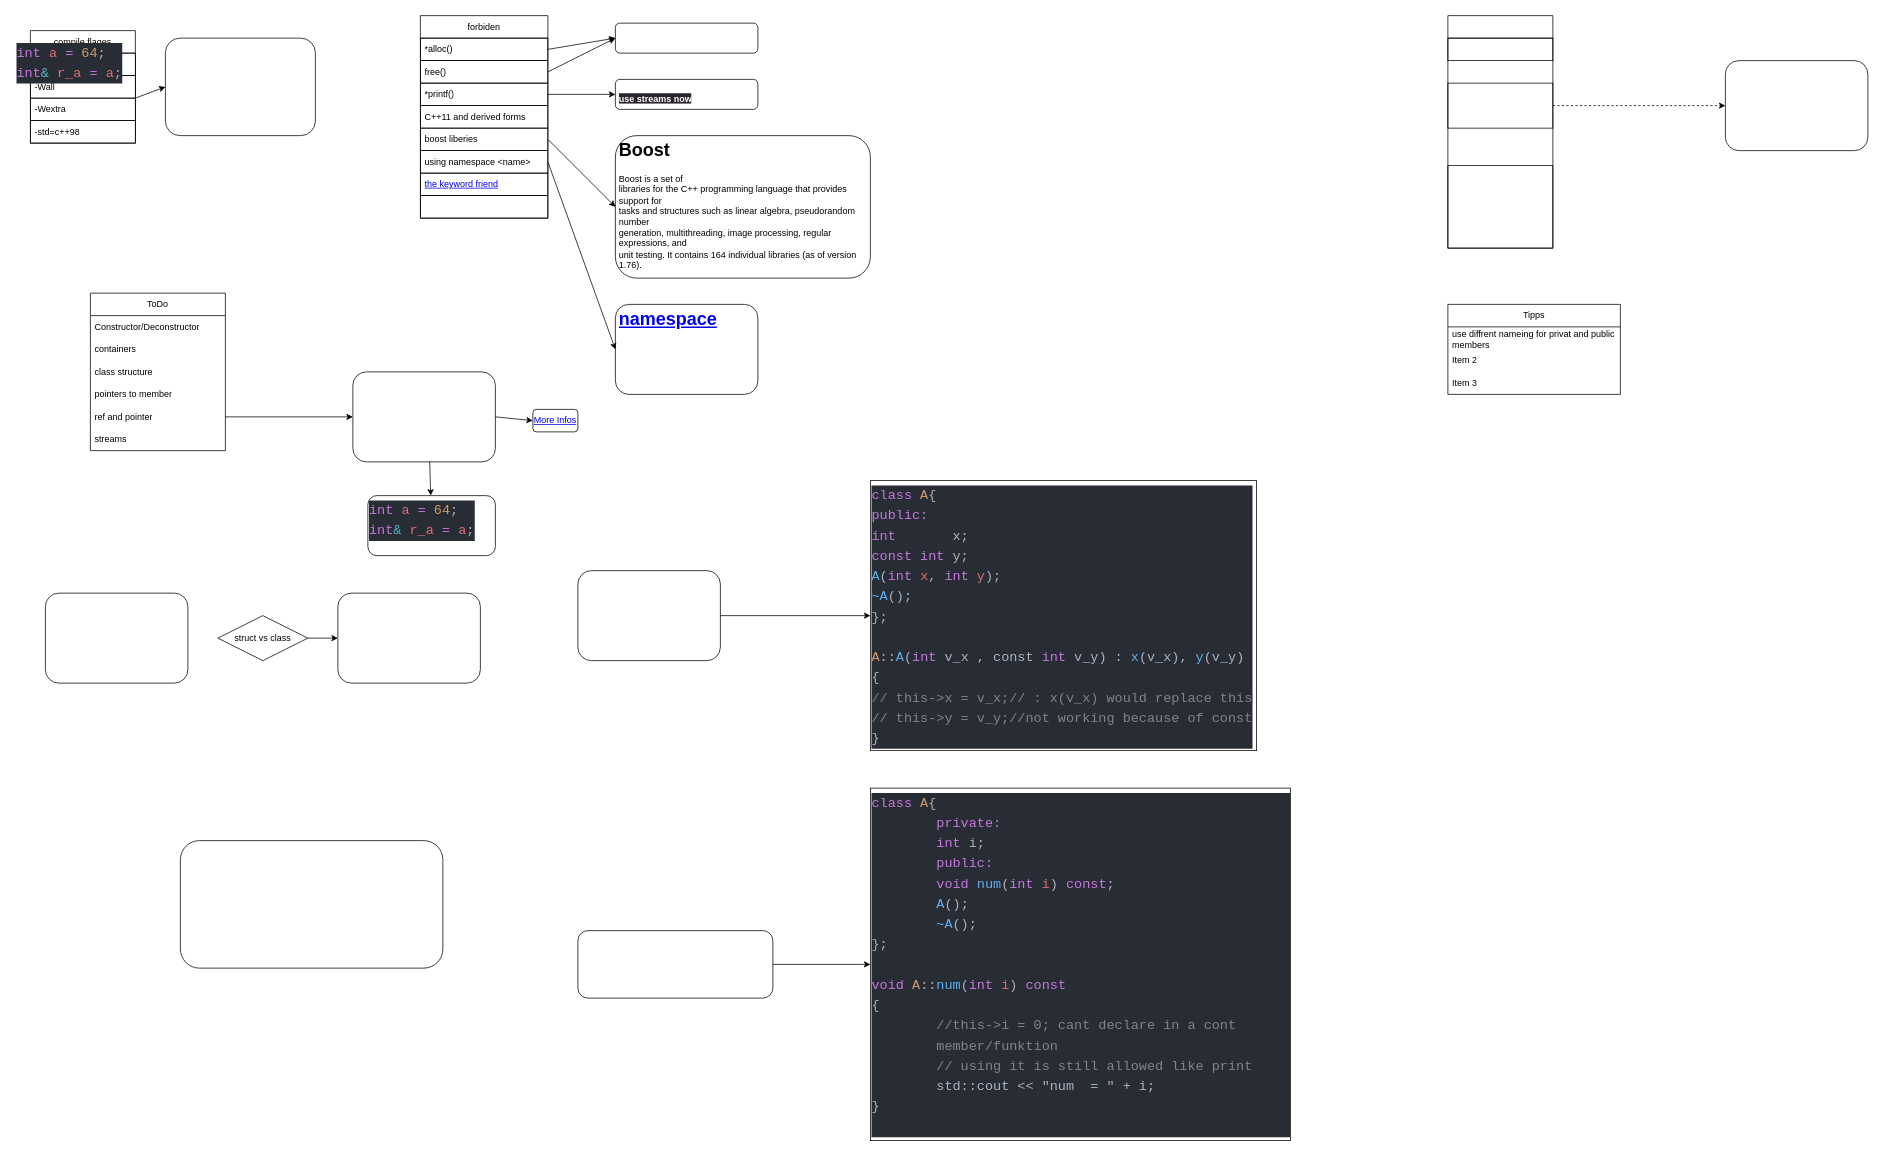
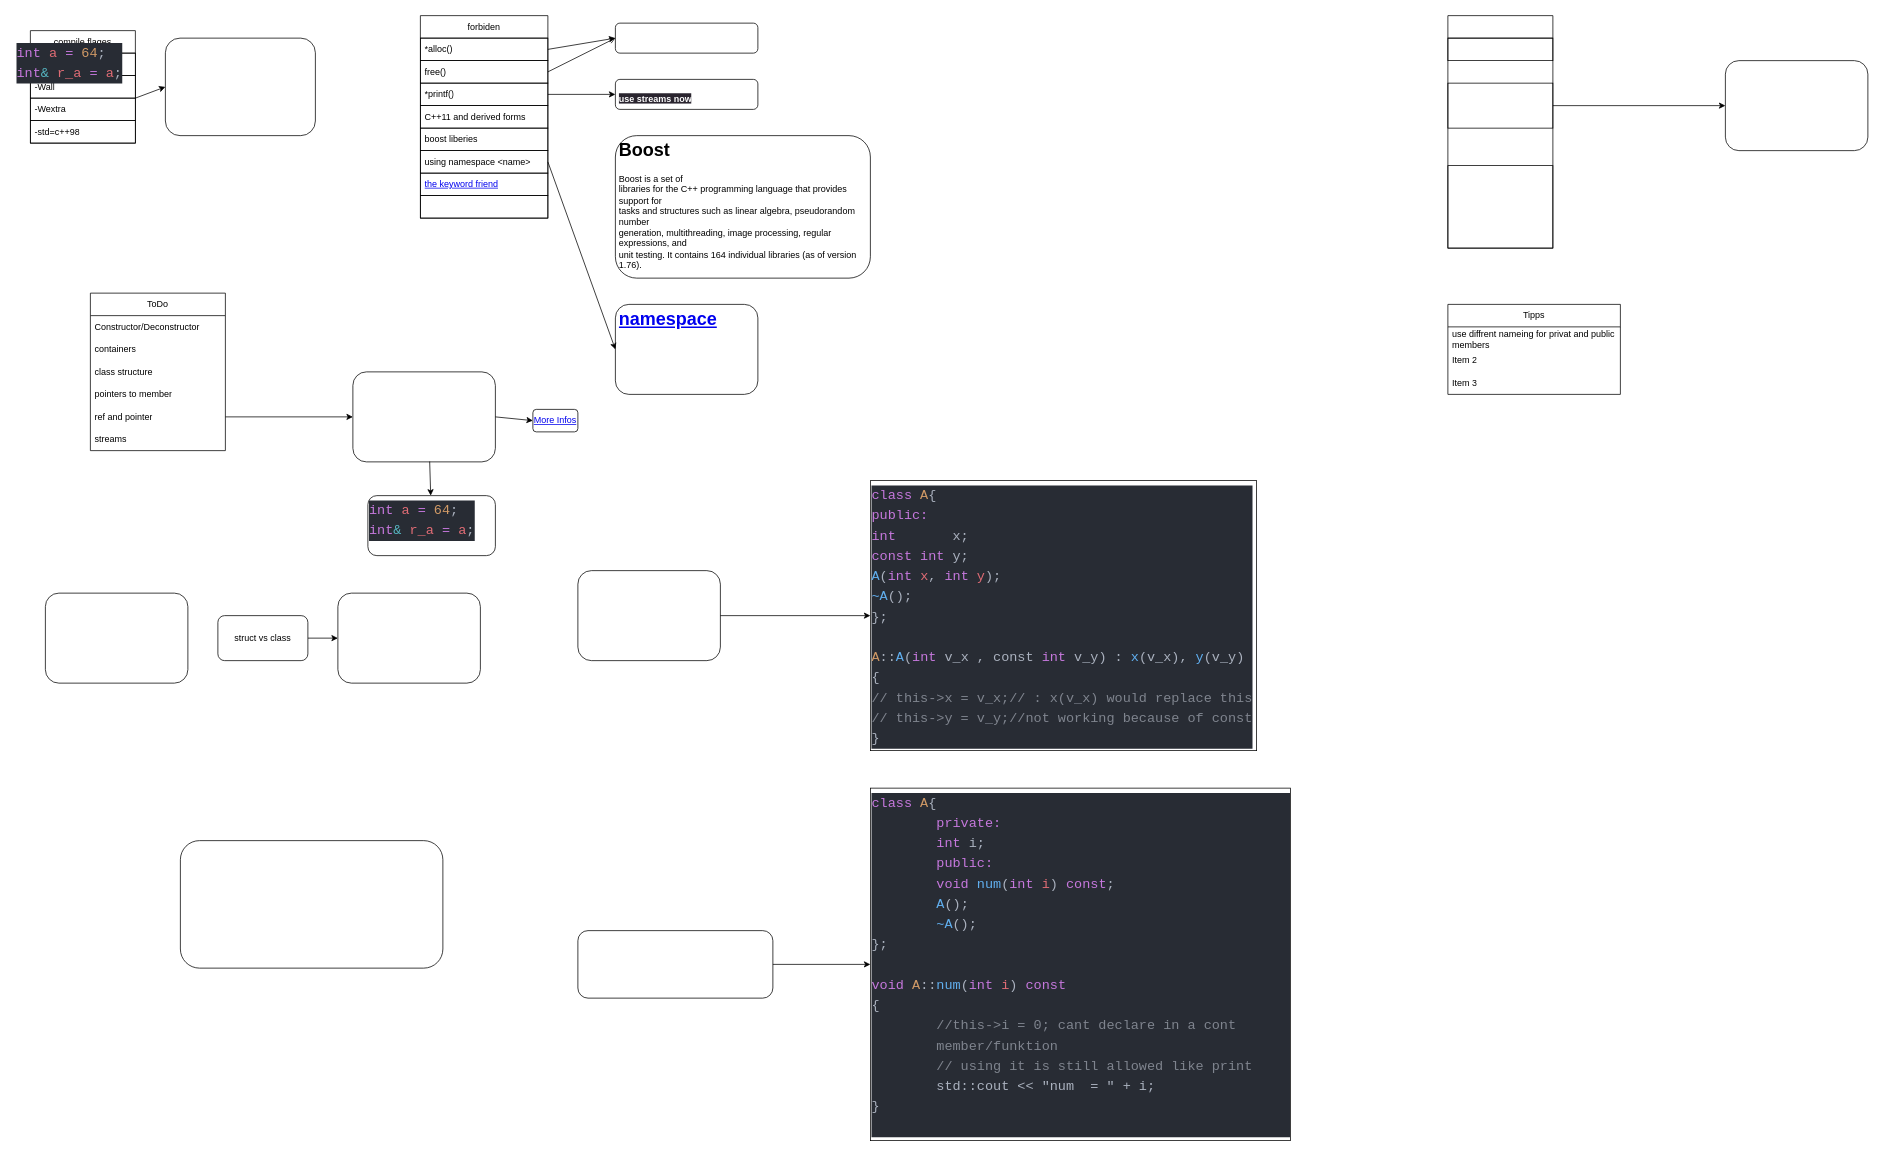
(610, 40) -> (611, 40)
(1636, 105) -> (1636, 105)
(611, 202) -> none
(263, 638) -> (263, 638)
